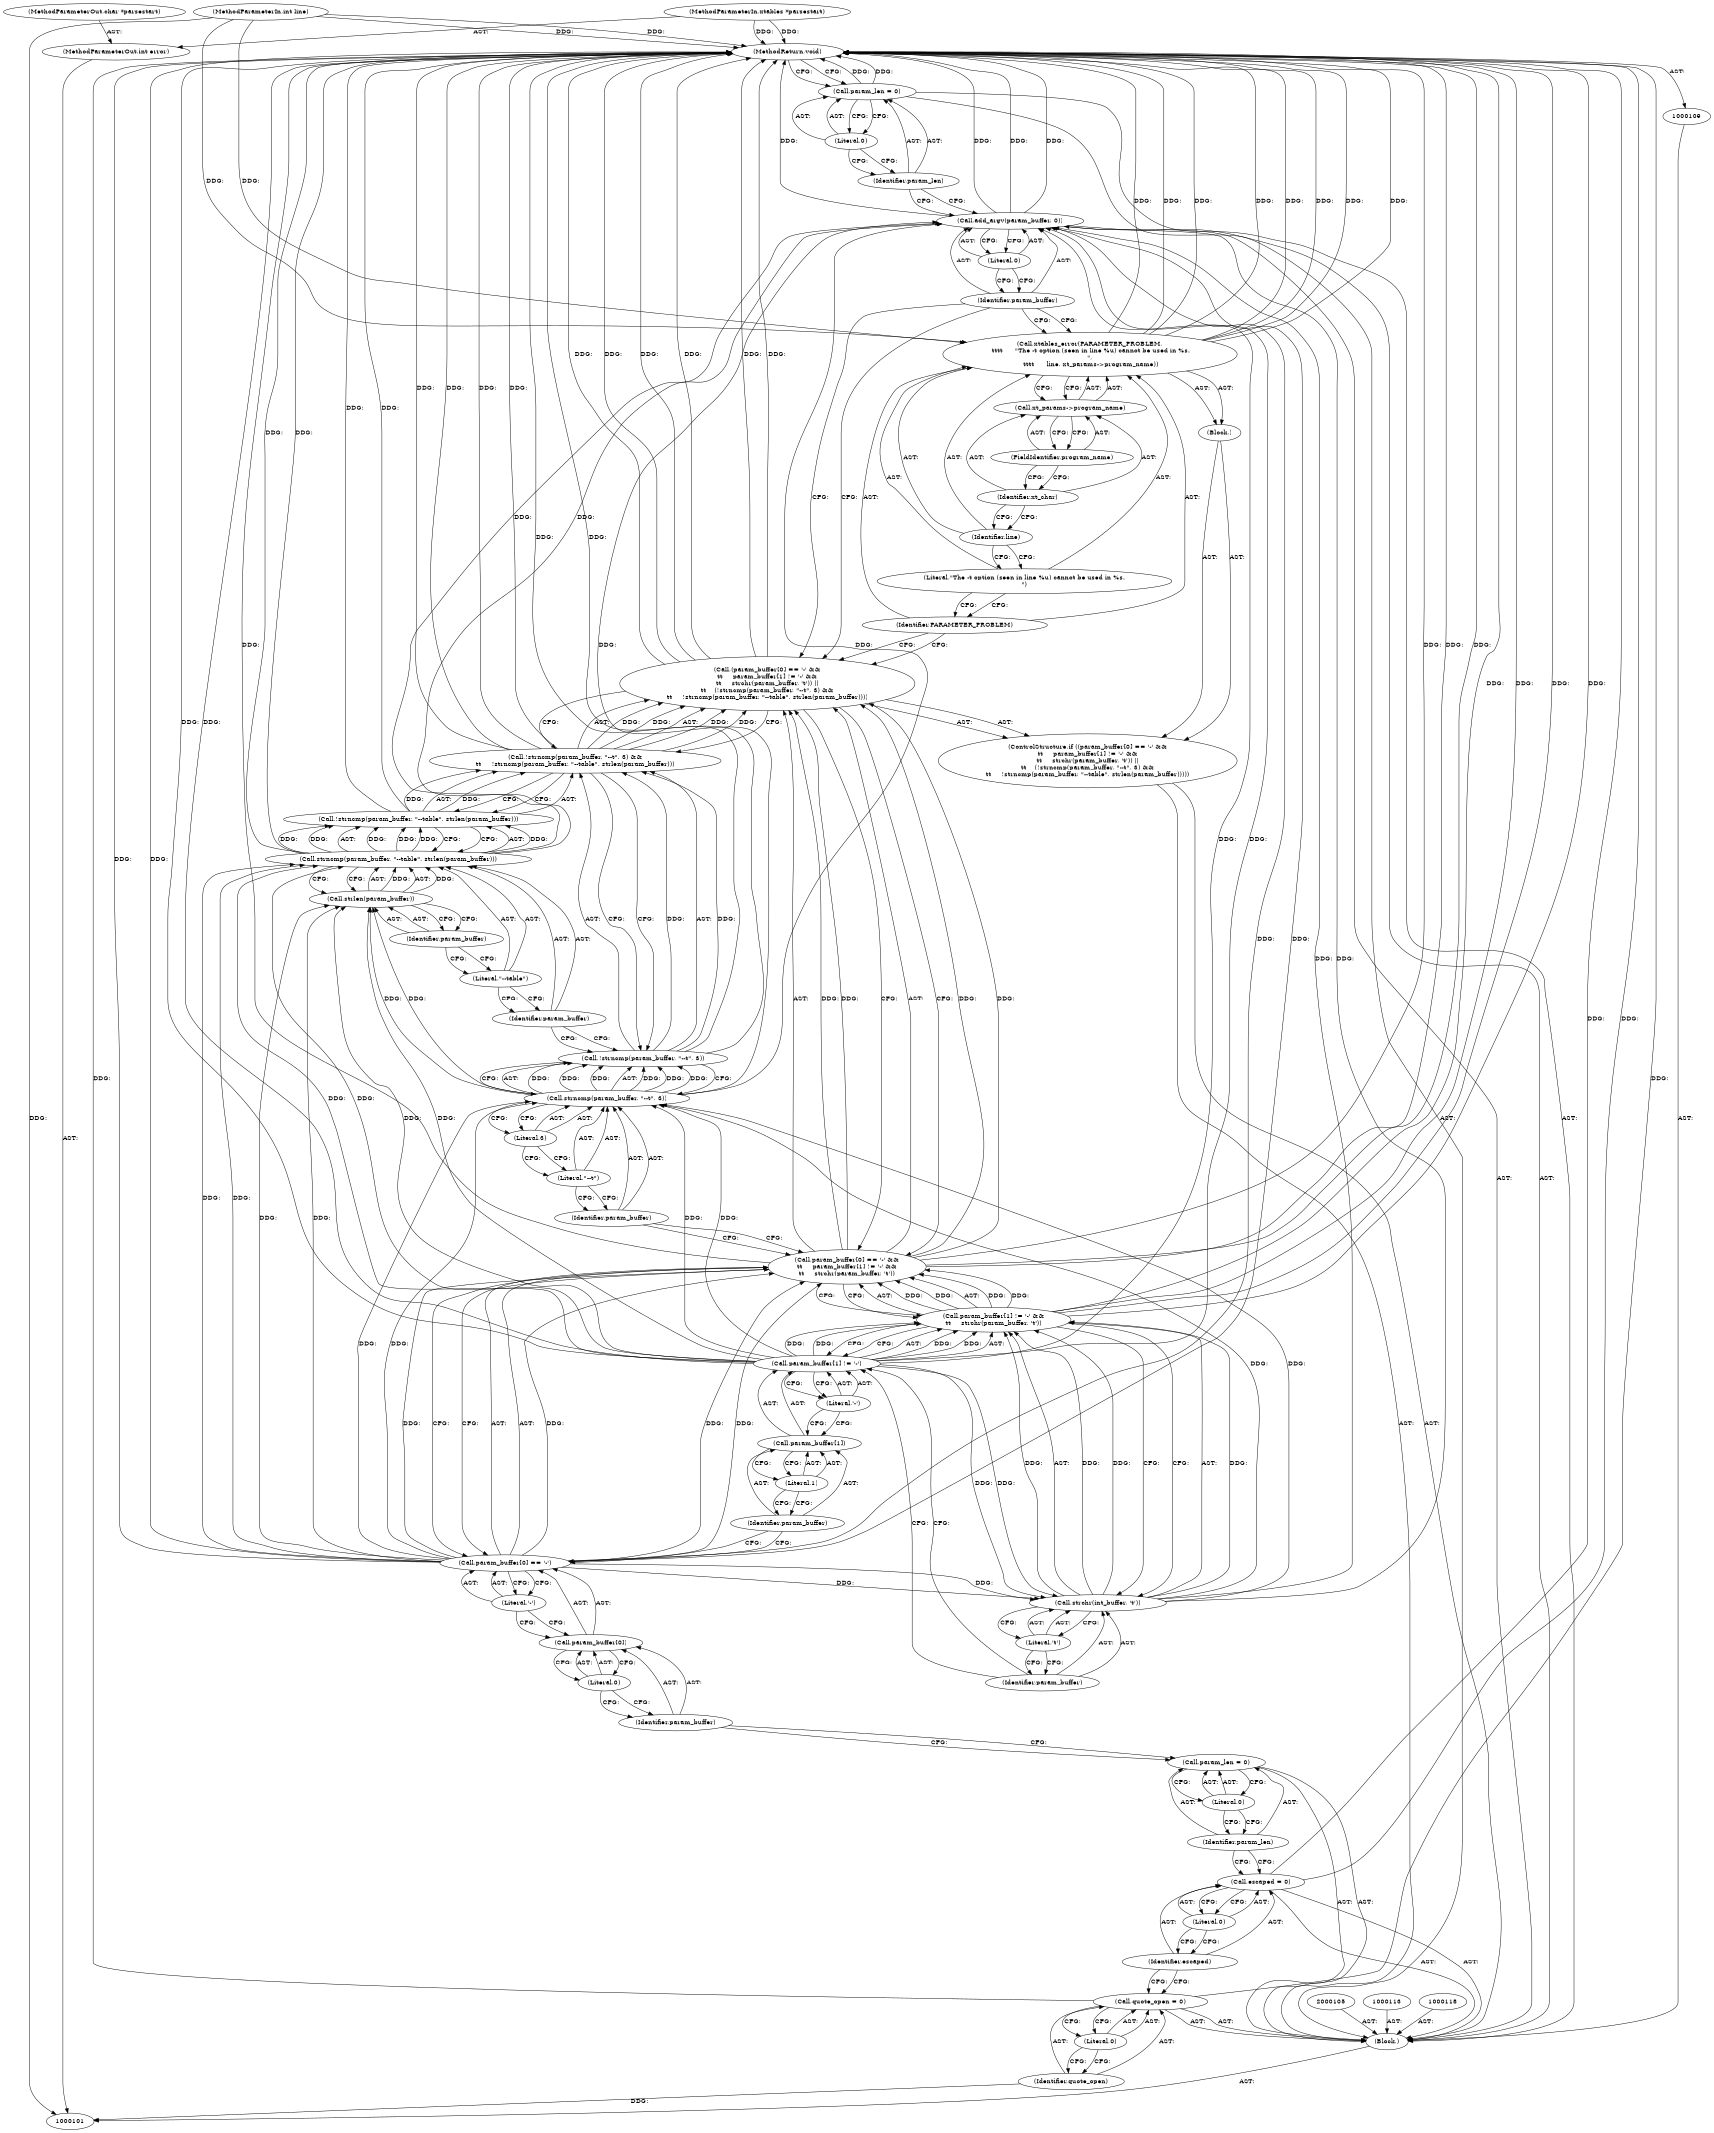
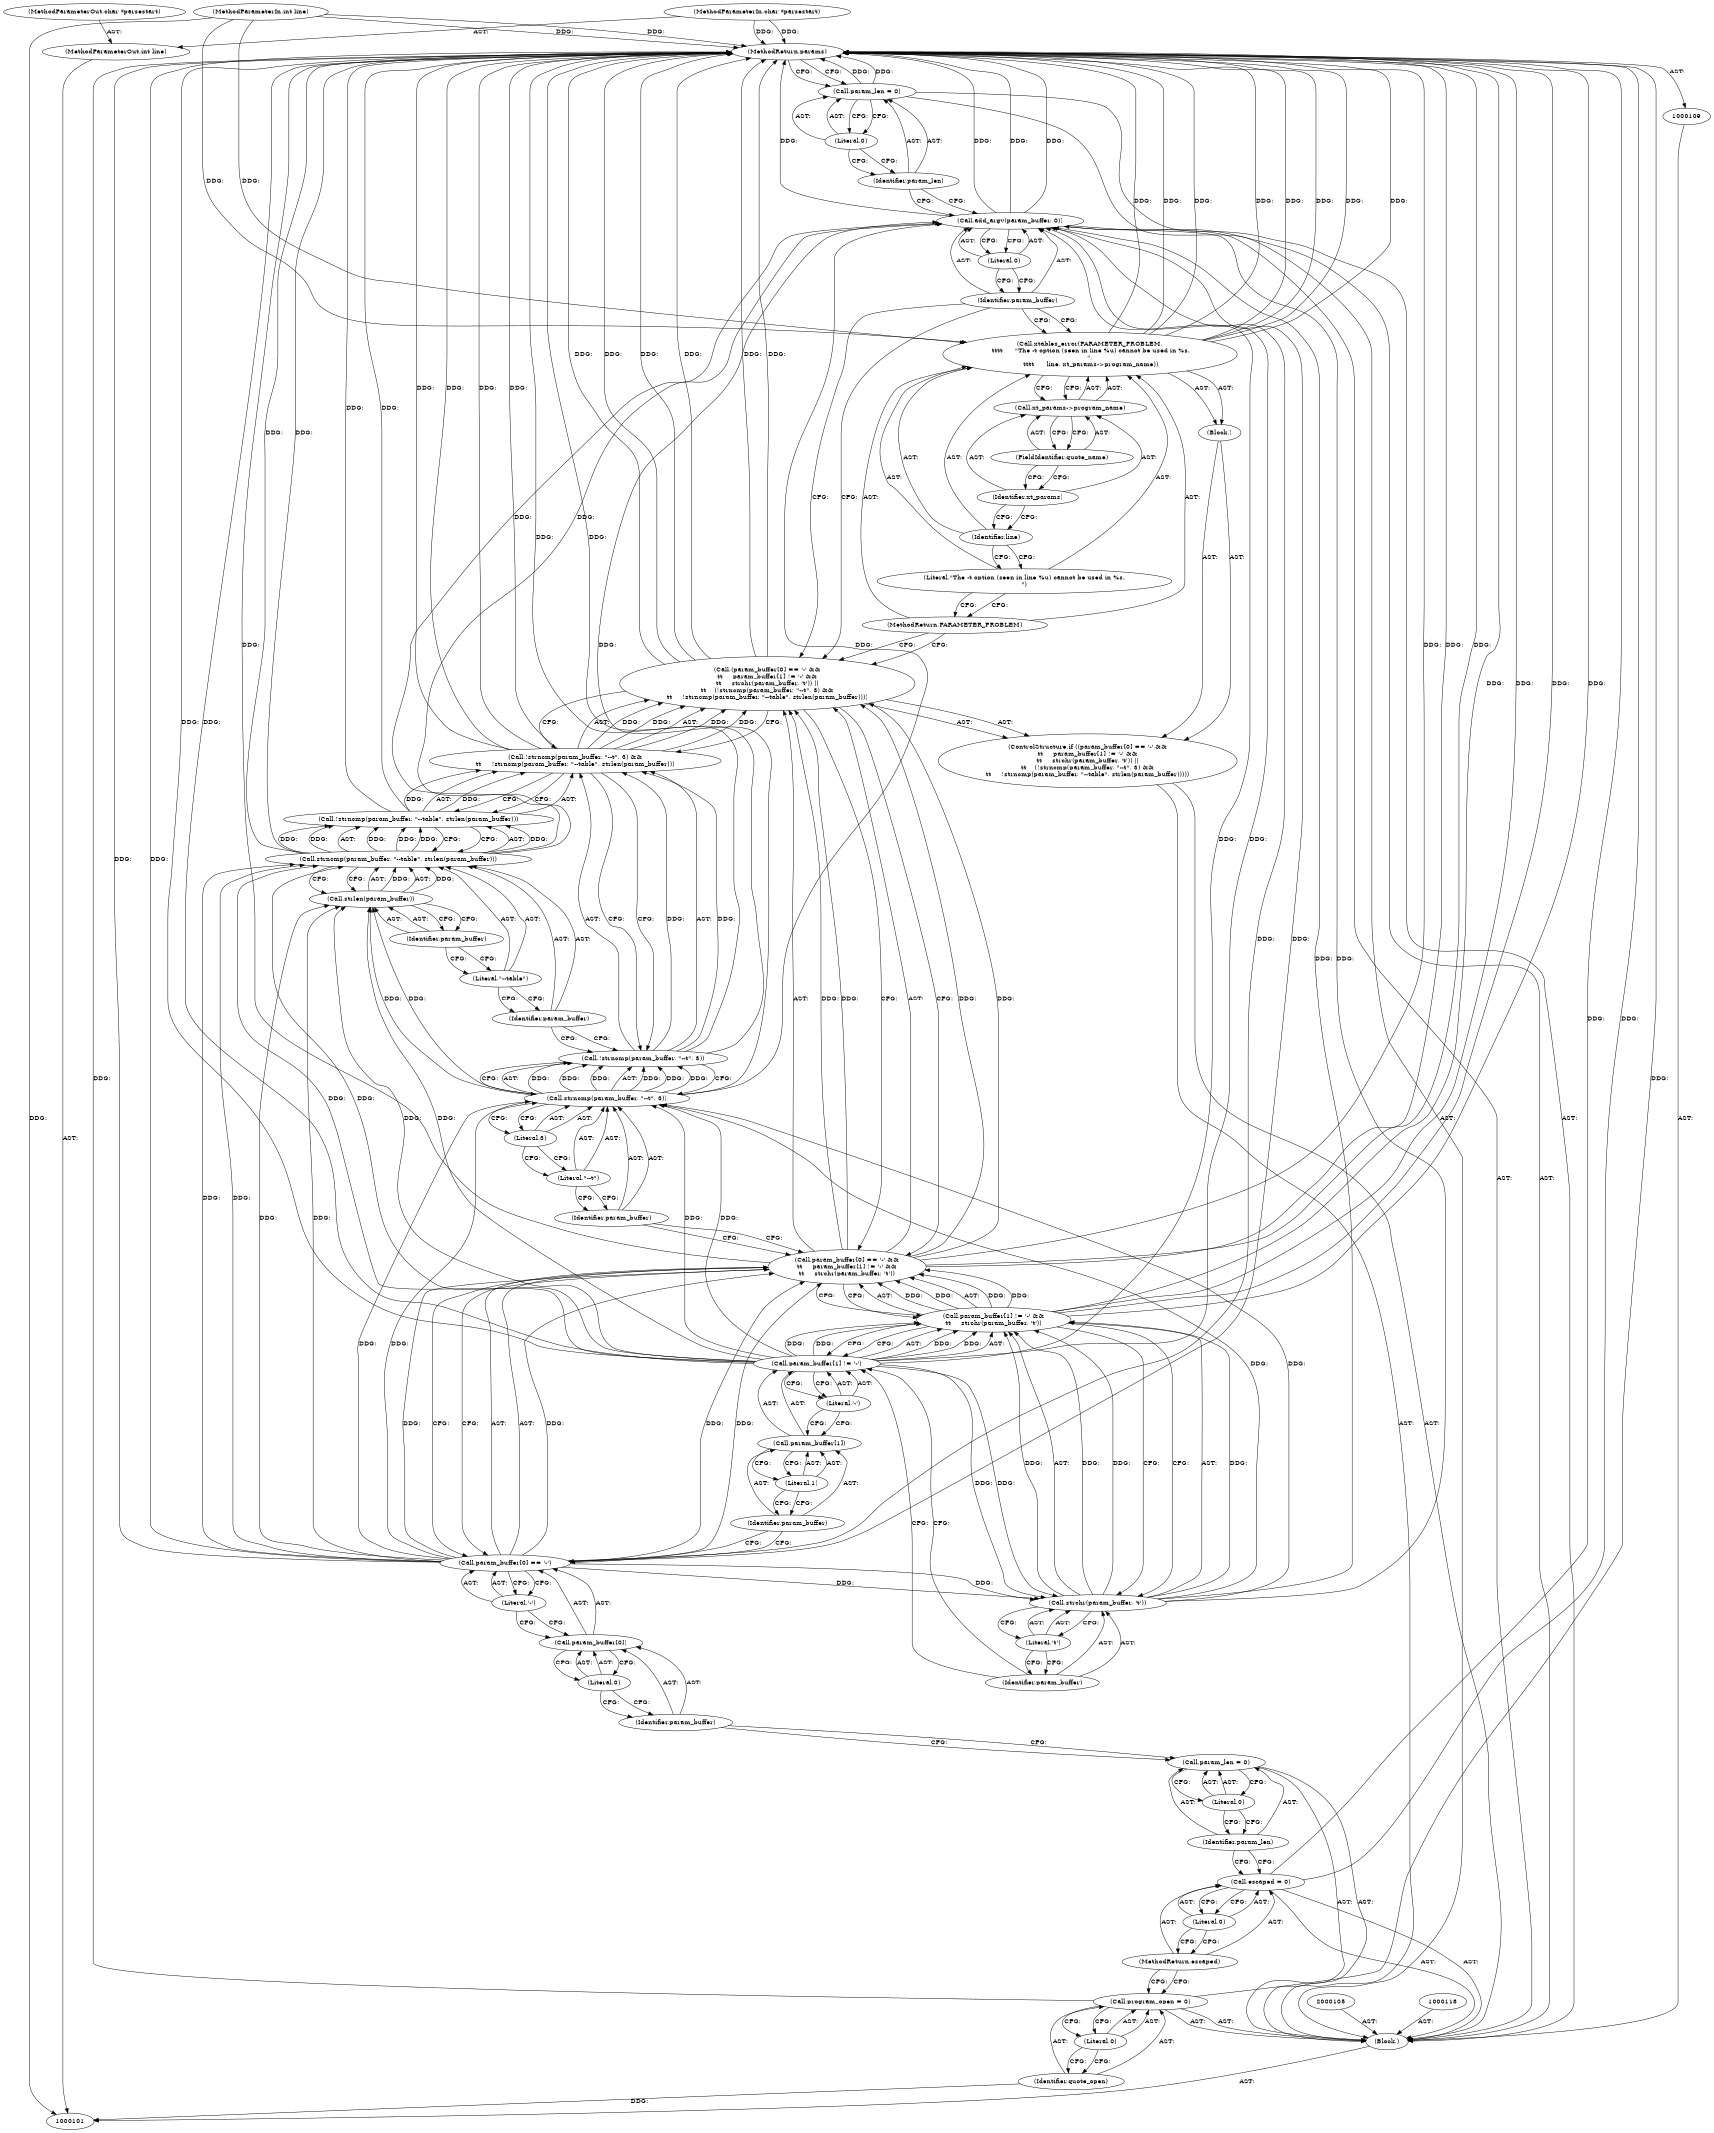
(757, 12) -> (757, 12)
(116, 52) -> (116, 52)
(788, 52) -> (788, 52)
(1062, 458) -> (1062, 458)
(1028, 497) -> (1028, 497)
(955, 625) -> (955, 625)
(1098, 1603) -> (1098, 1603)
(1180, 1962) -> (1180, 1962)
(1151, 2002) -> (1151, 2002)
(1387, 2002) -> none
